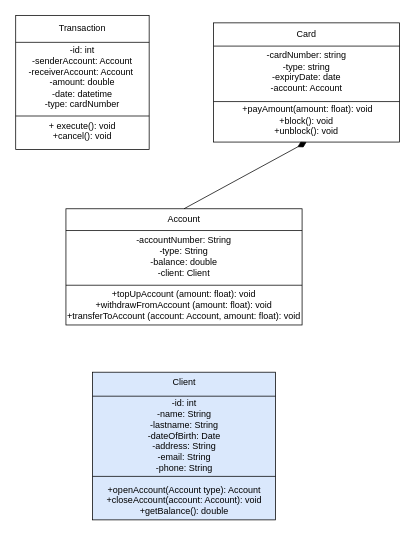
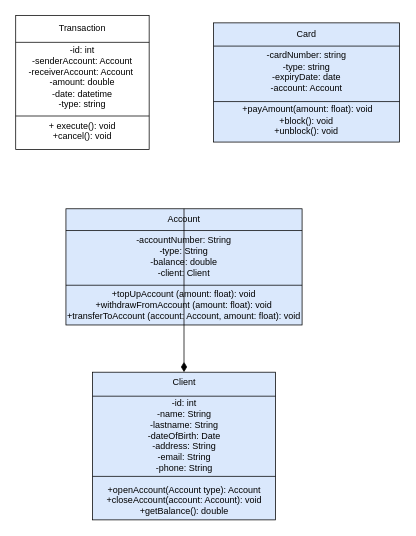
(82, 83) -> (82, 83)
(306, 83) -> (306, 83)
(240, 178) -> (184, 361)
(184, 267) -> (184, 267)
